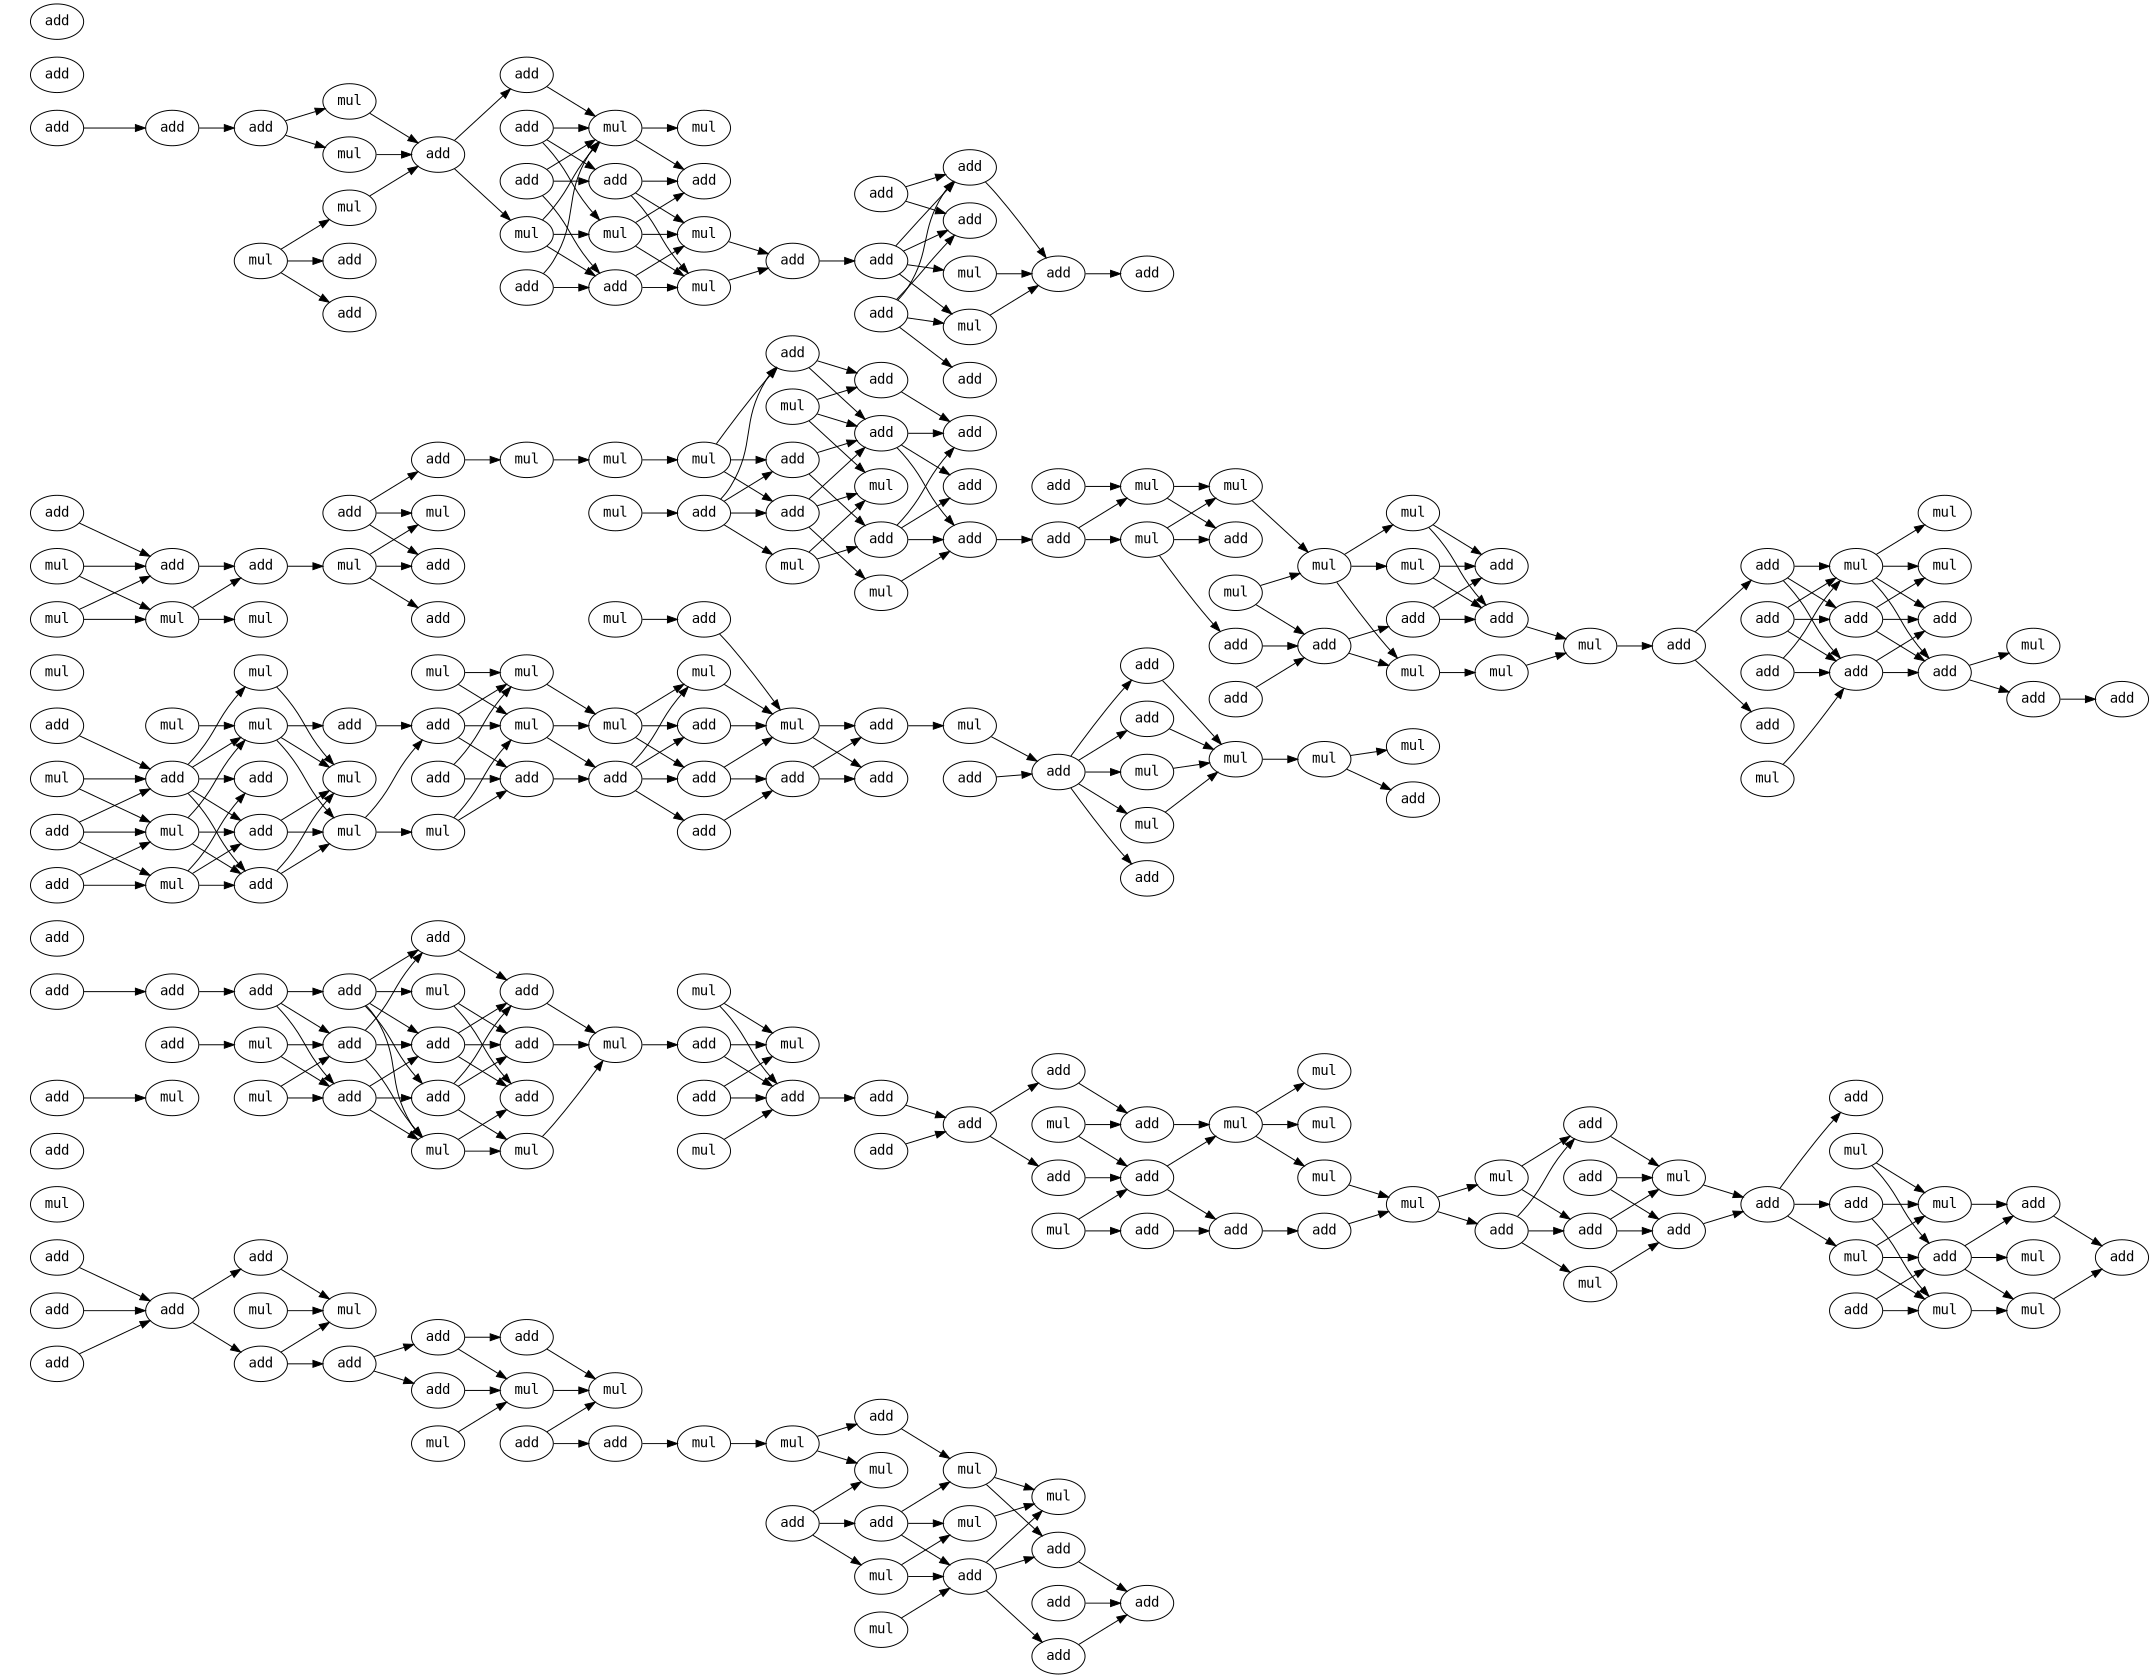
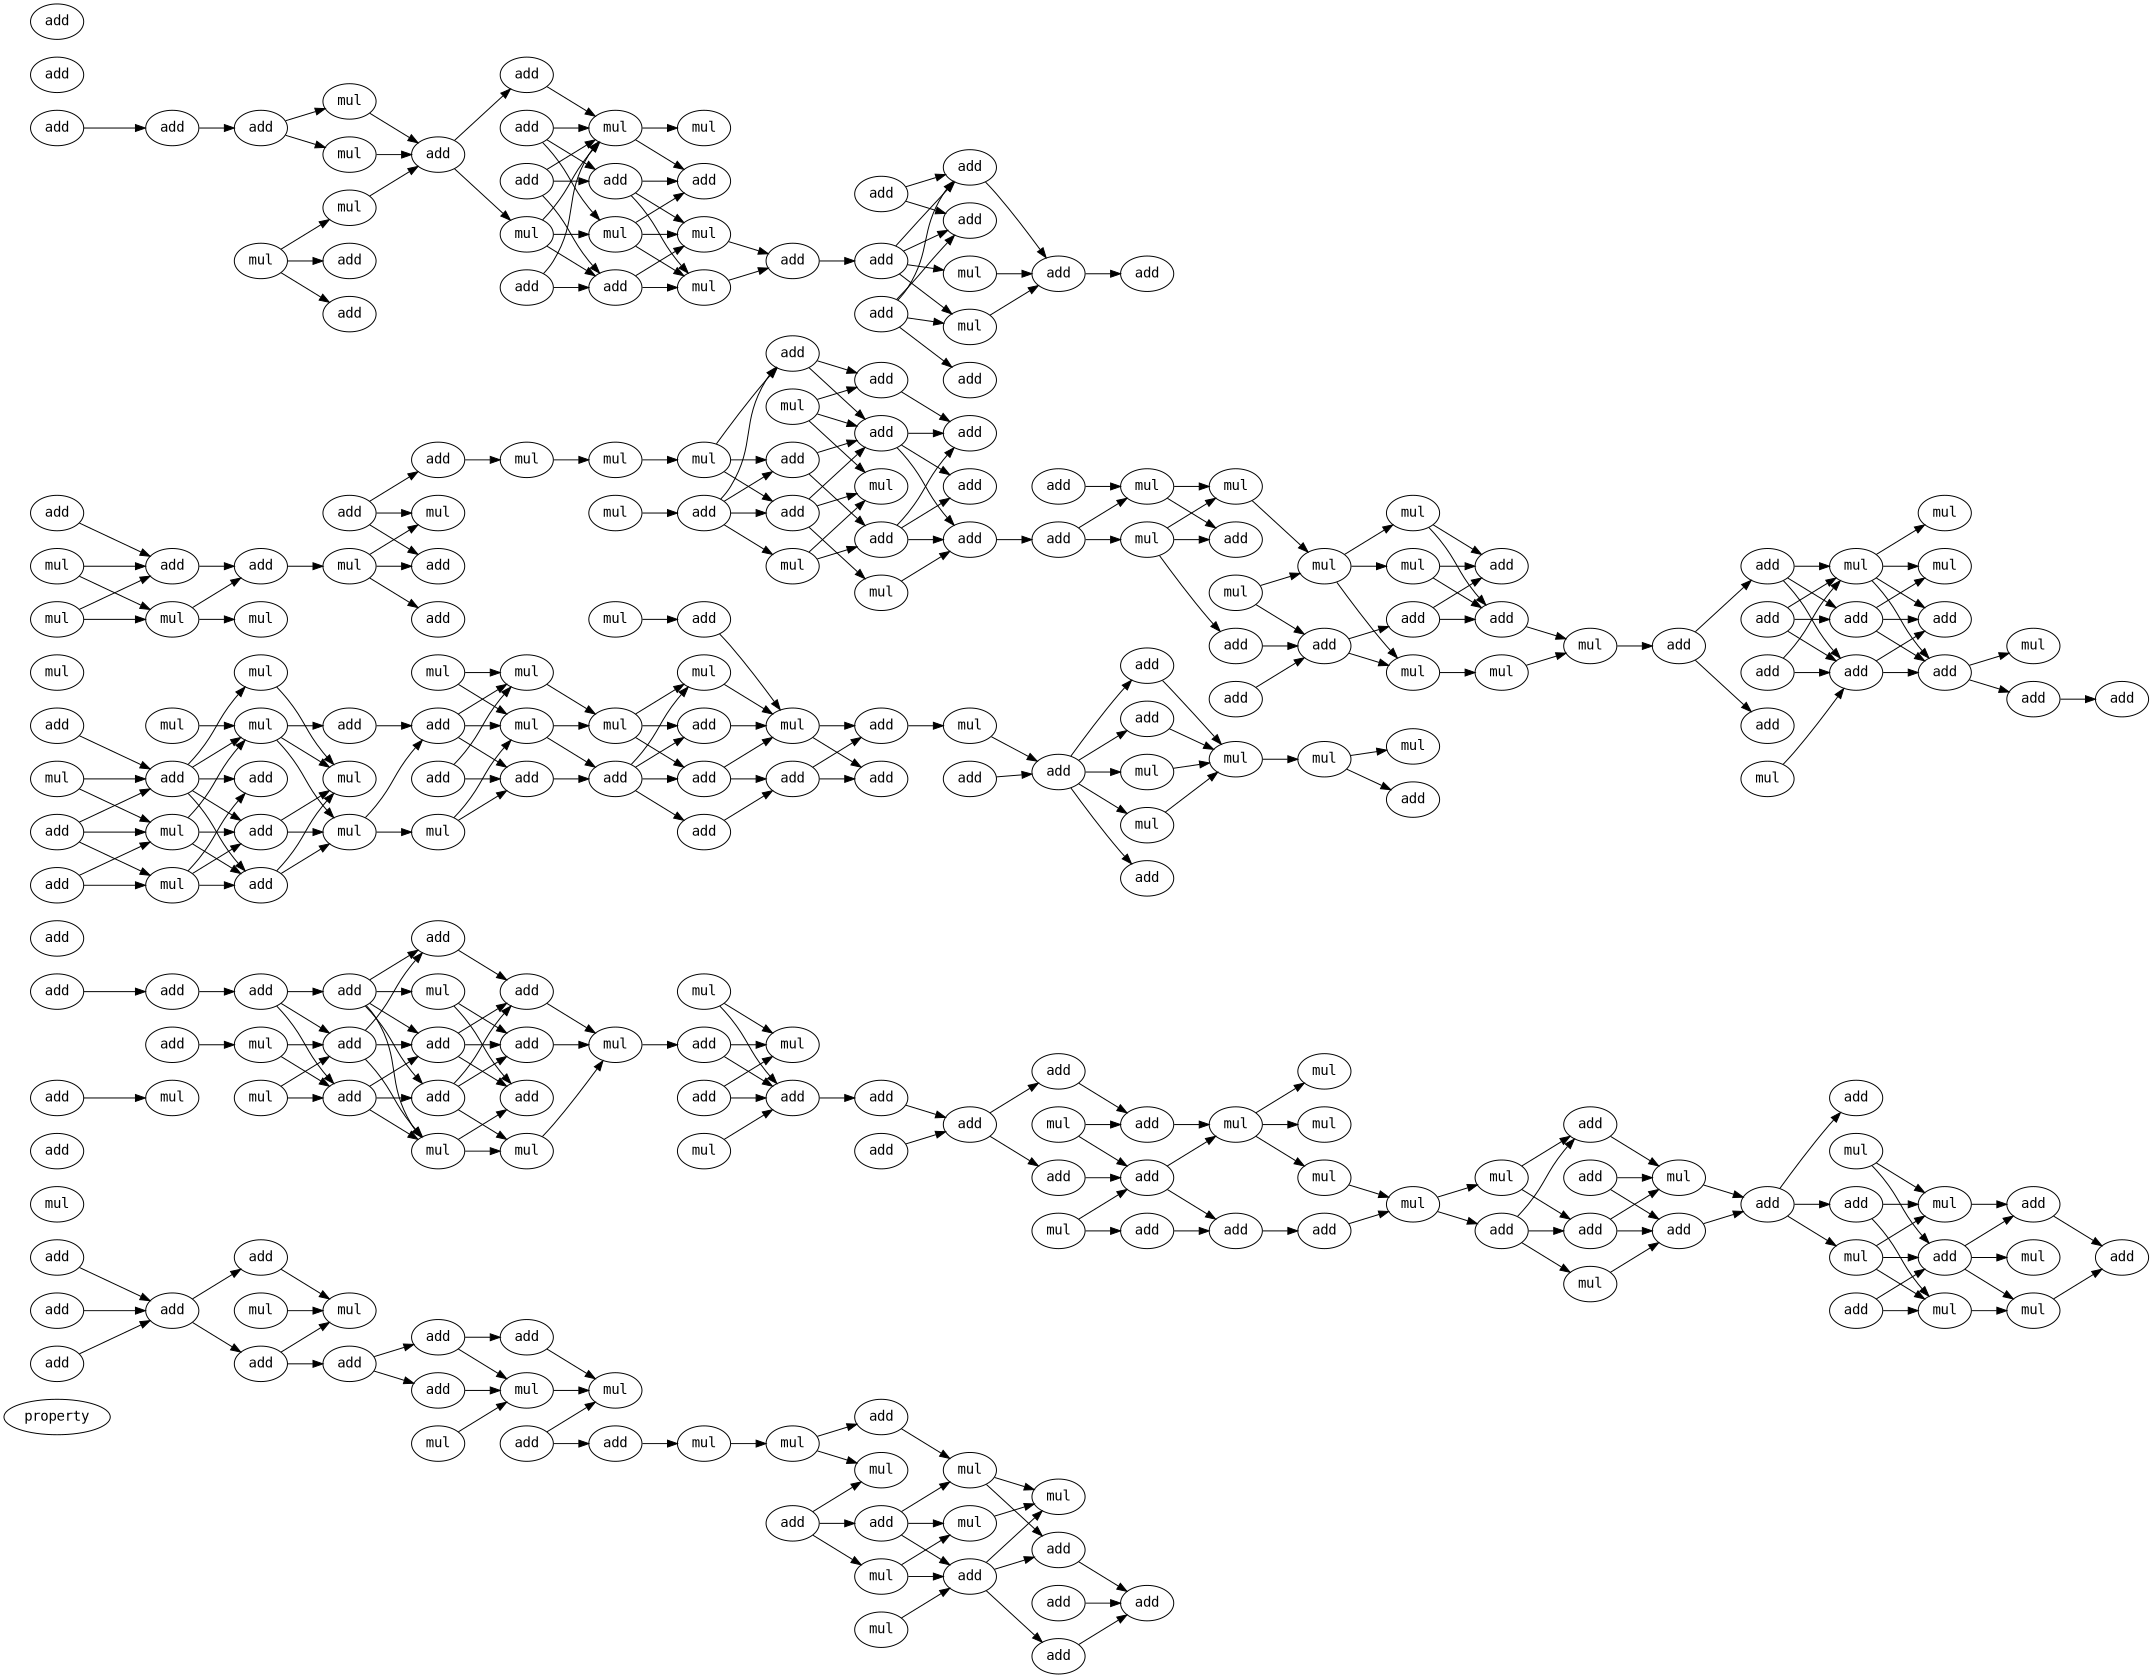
none -> (57, 1417)
